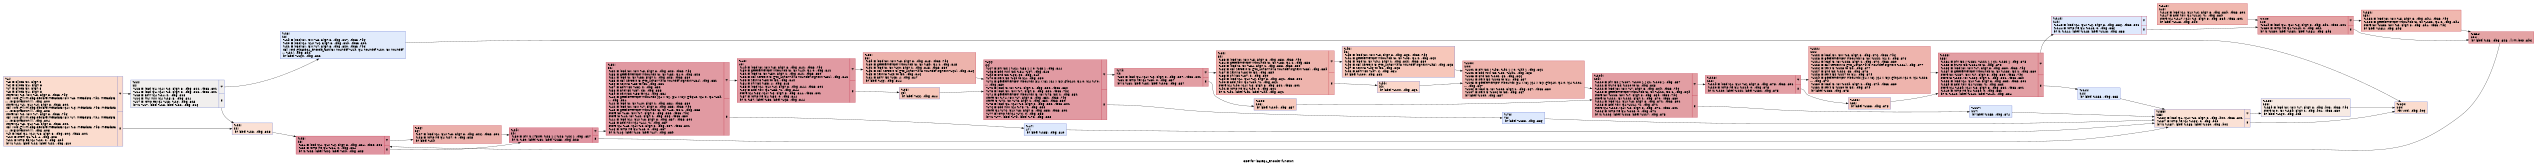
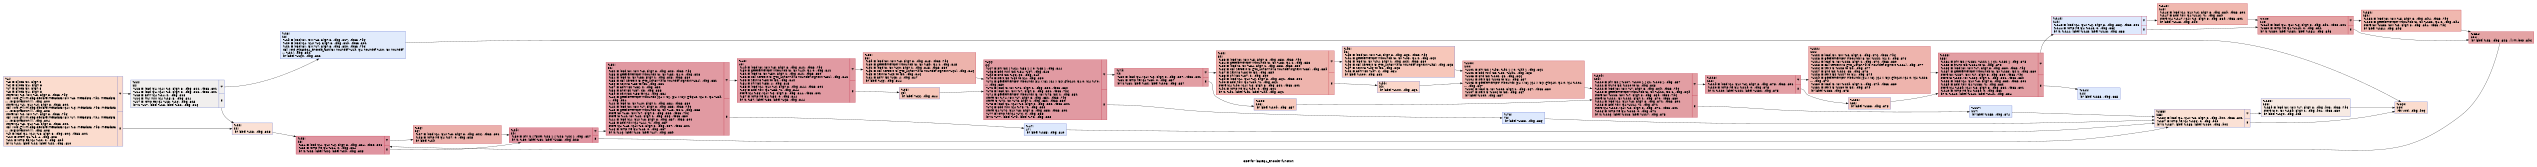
none -> (2151, 21)
(2141, 104) -> none
